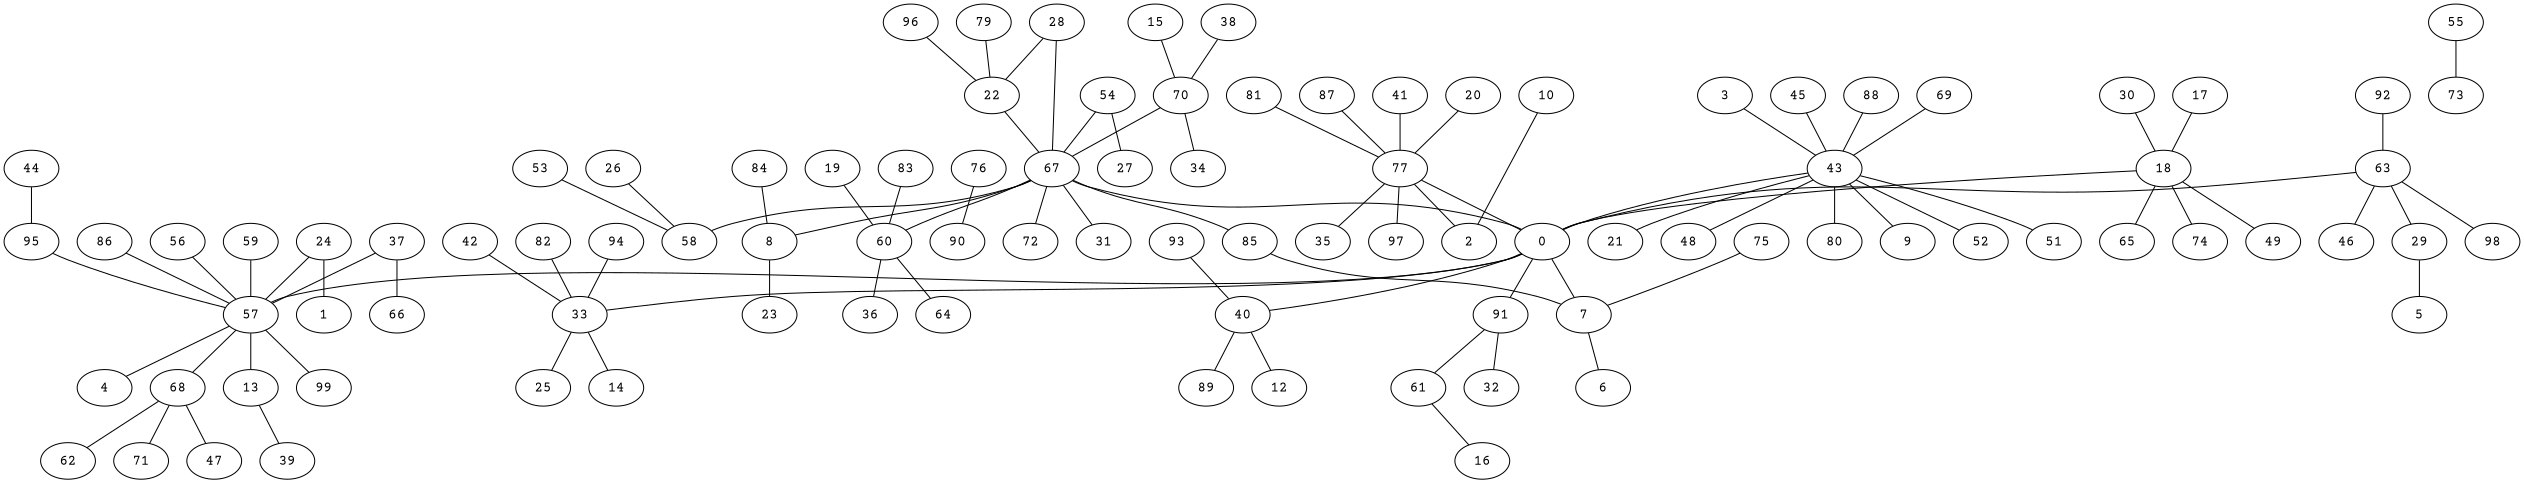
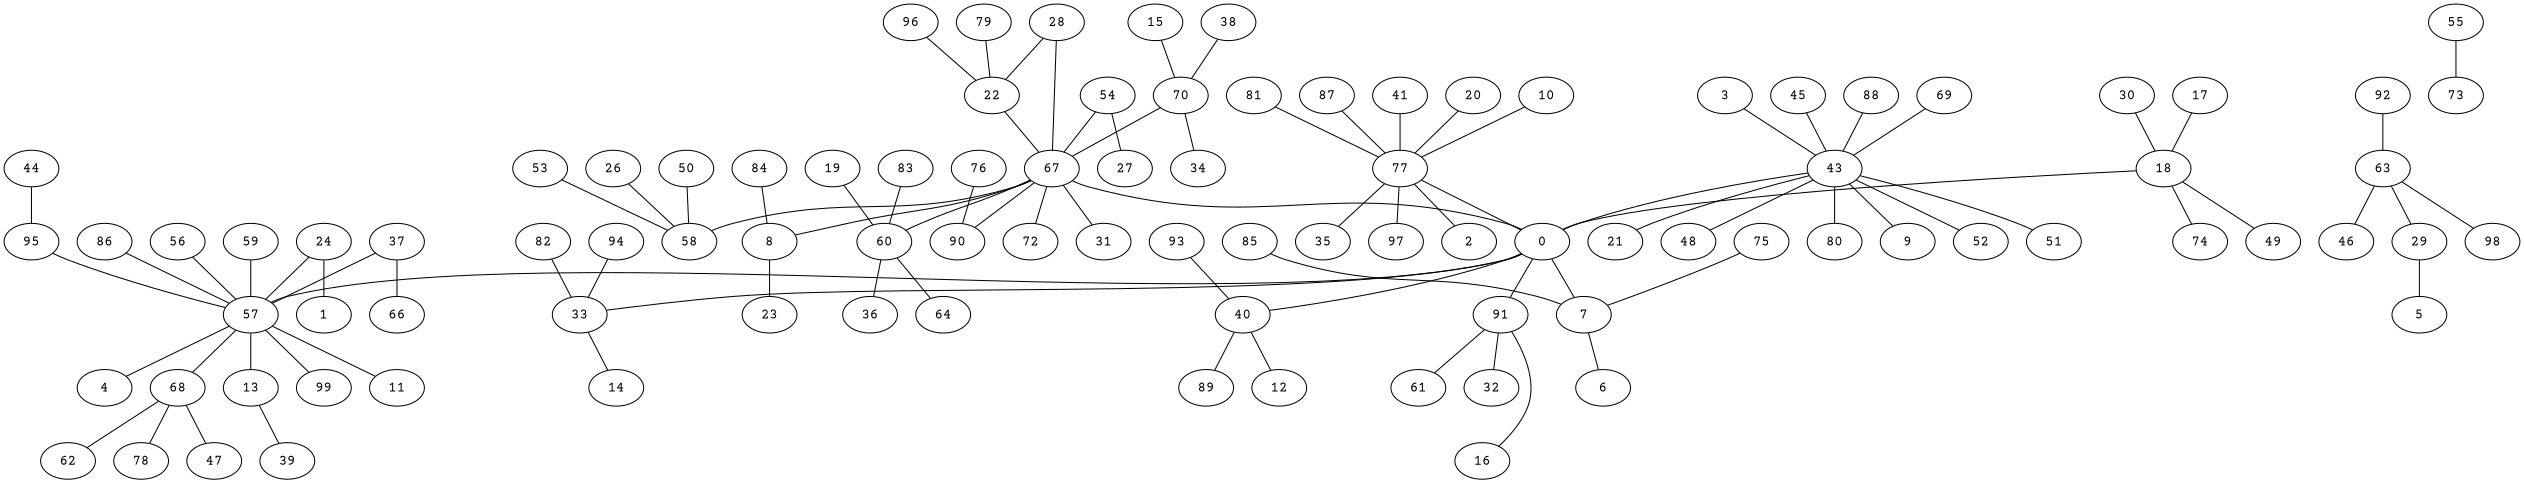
none -> (686, 169)
(1508, 169) -> (1473, 132)
(1958, 190) -> none
(1163, 208) -> (1005, 205)
(470, 242) -> none
(2127, 242) -> none
none -> (397, 388)
(543, 388) -> none
(1450, 424) -> (1531, 392)
(141, 461) -> (141, 461)
